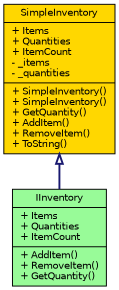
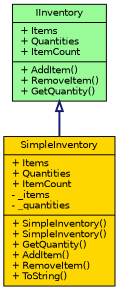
(59, 177) -> (59, 124)
